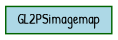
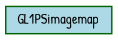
(59, 20) -> (59, 20)
